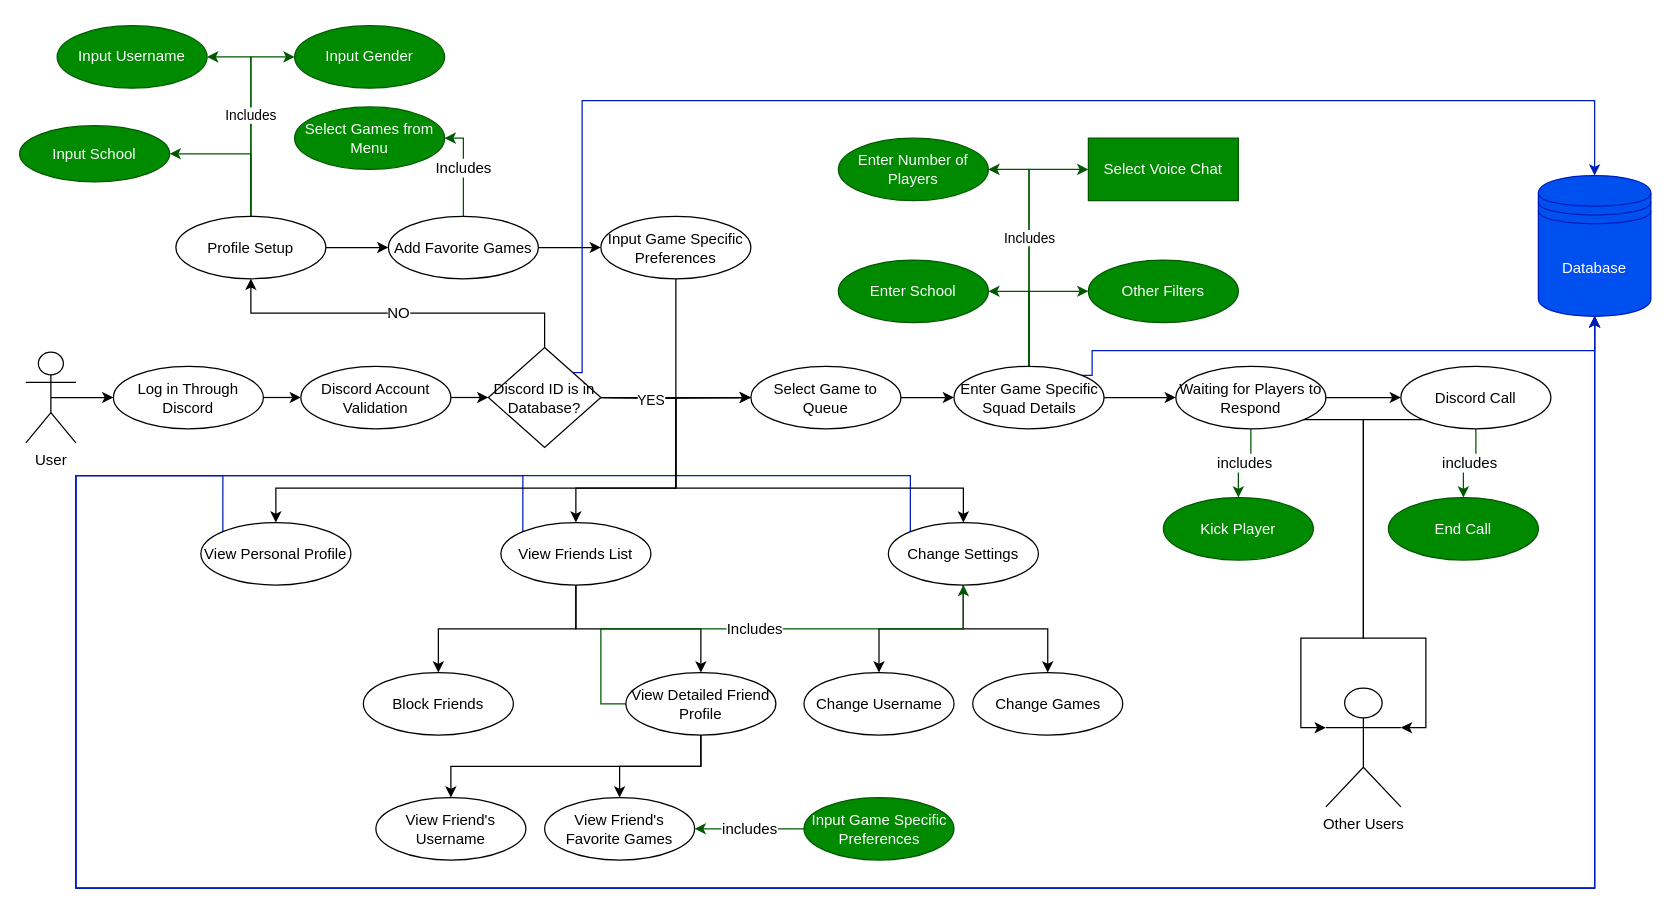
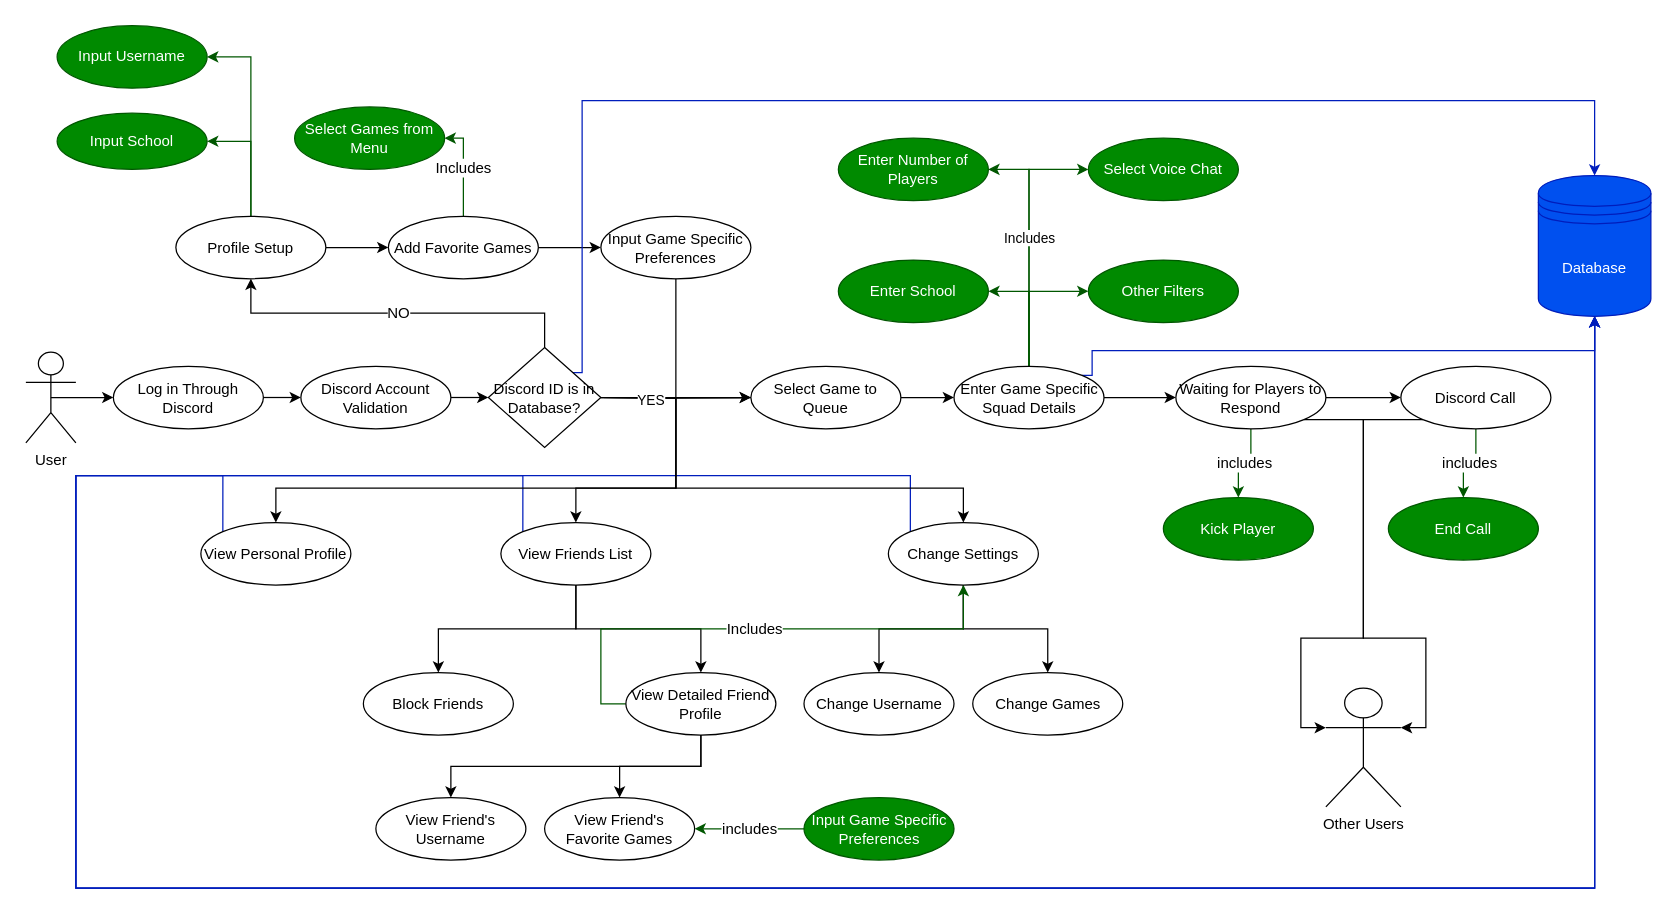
(269, 57) -> none
(369, 57) -> none
(94, 154) -> (132, 141)
(1163, 169) -> (1163, 169)
